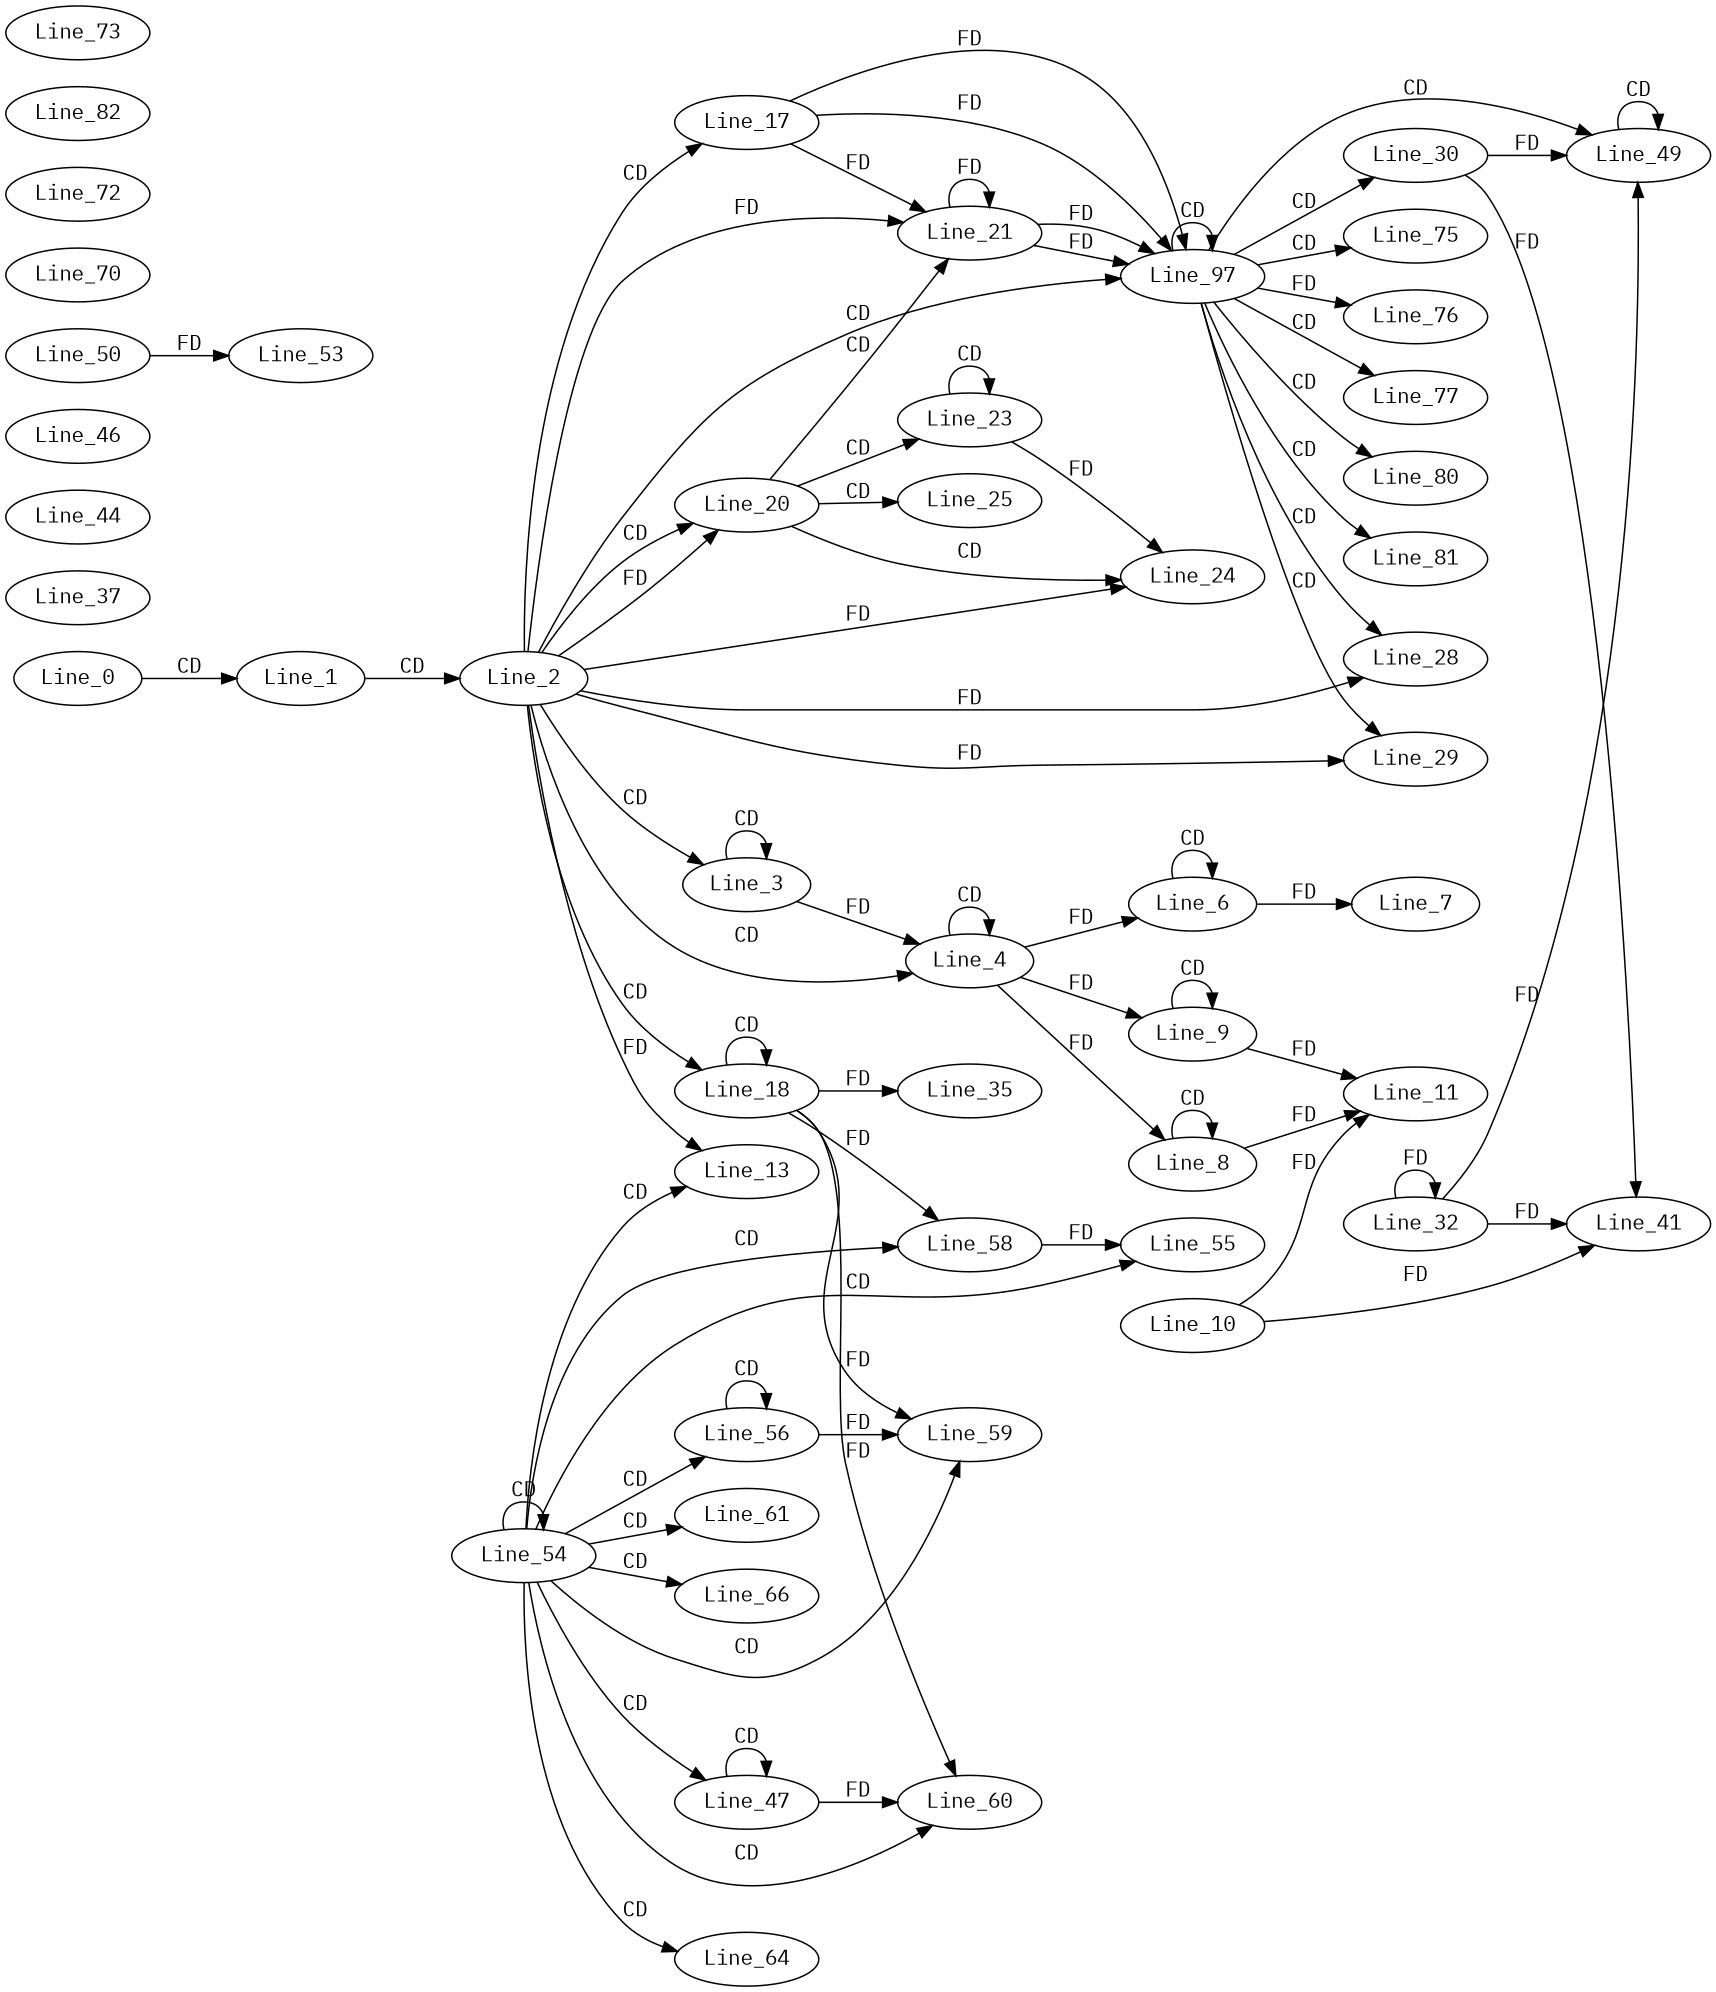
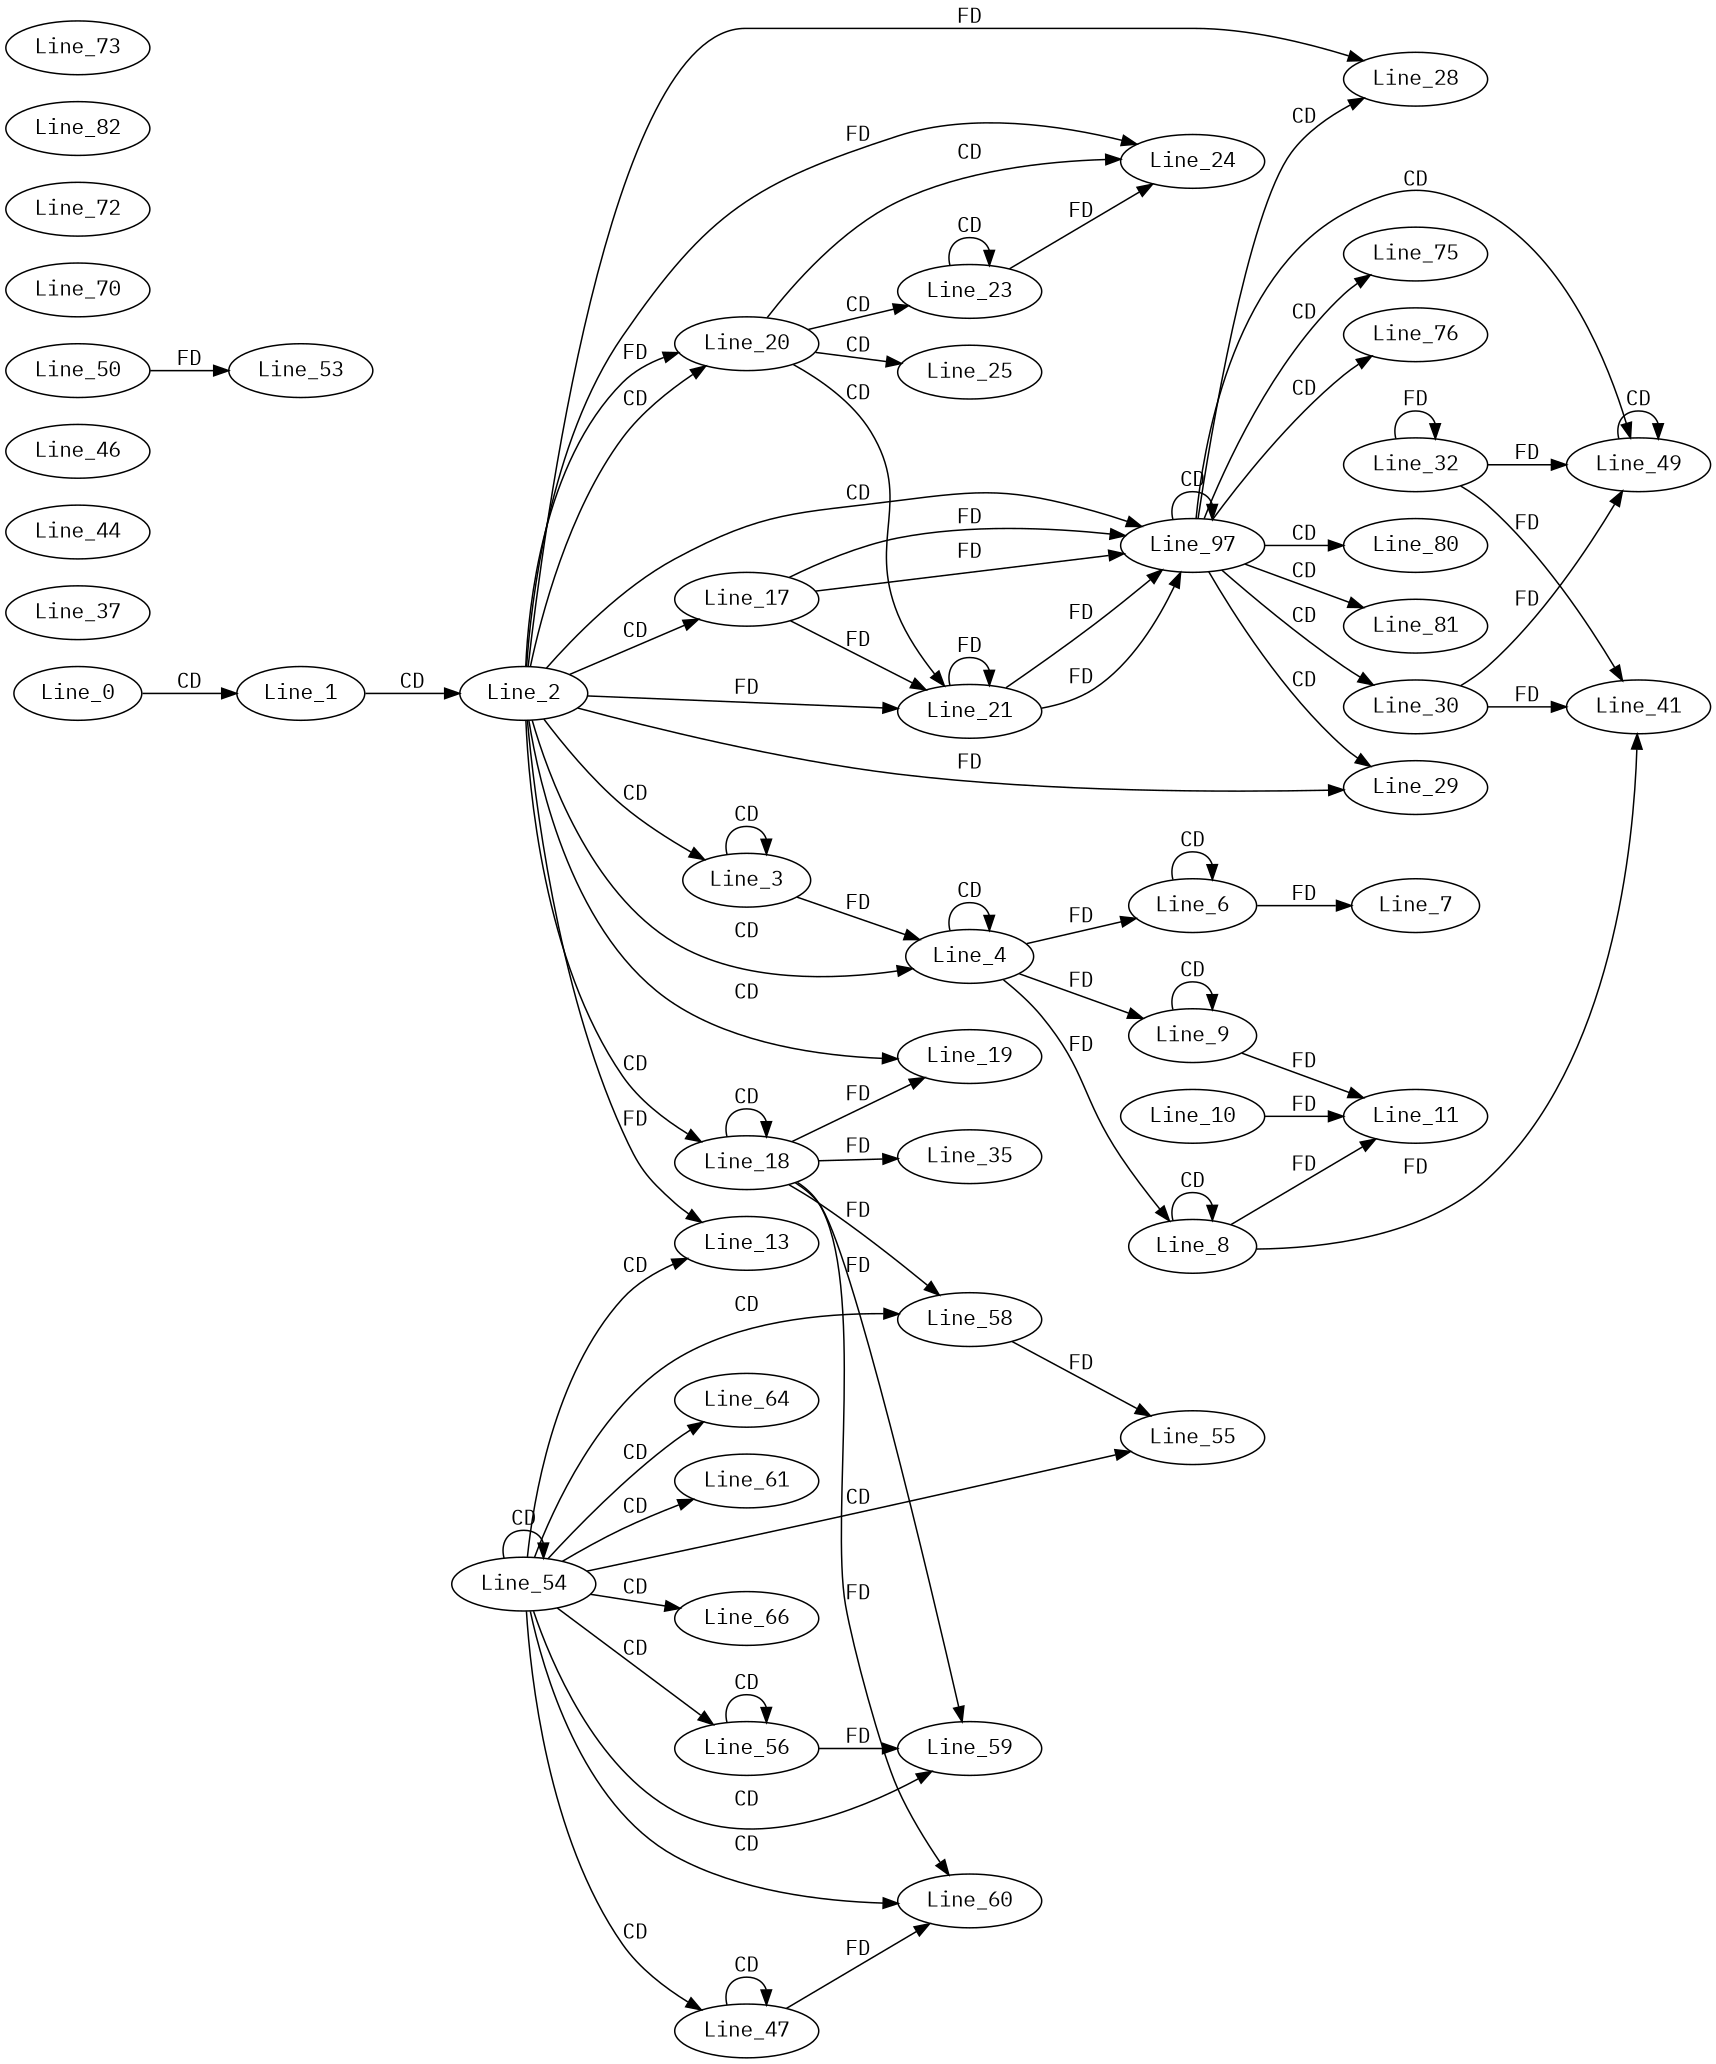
(1304, 285) -> (1304, 389)
(1416, 398) -> none
none -> (970, 1057)
(1426, 1301) -> (1554, 1092)
